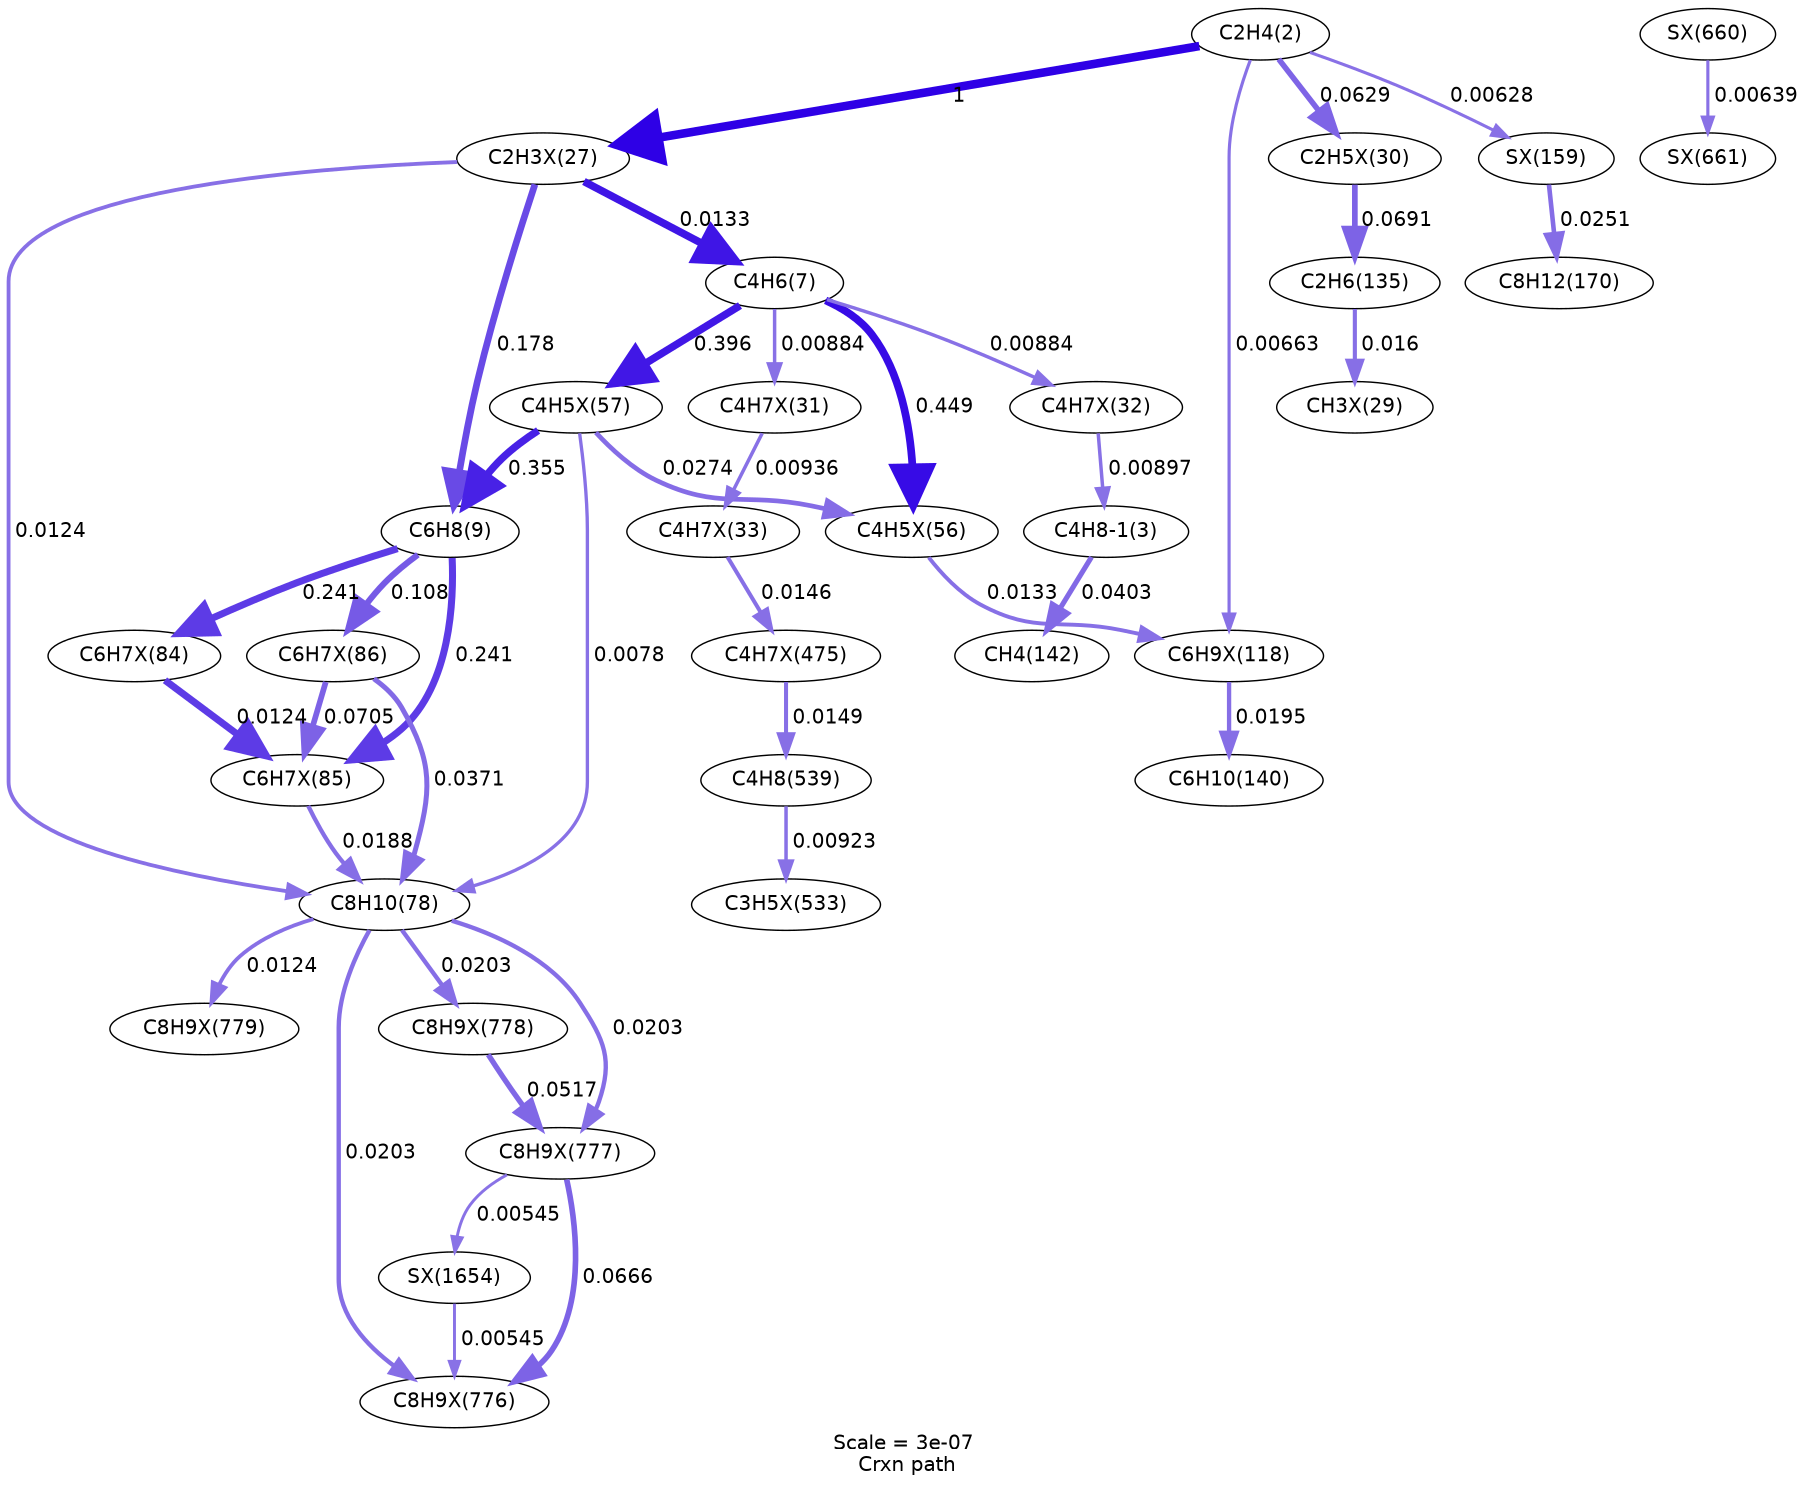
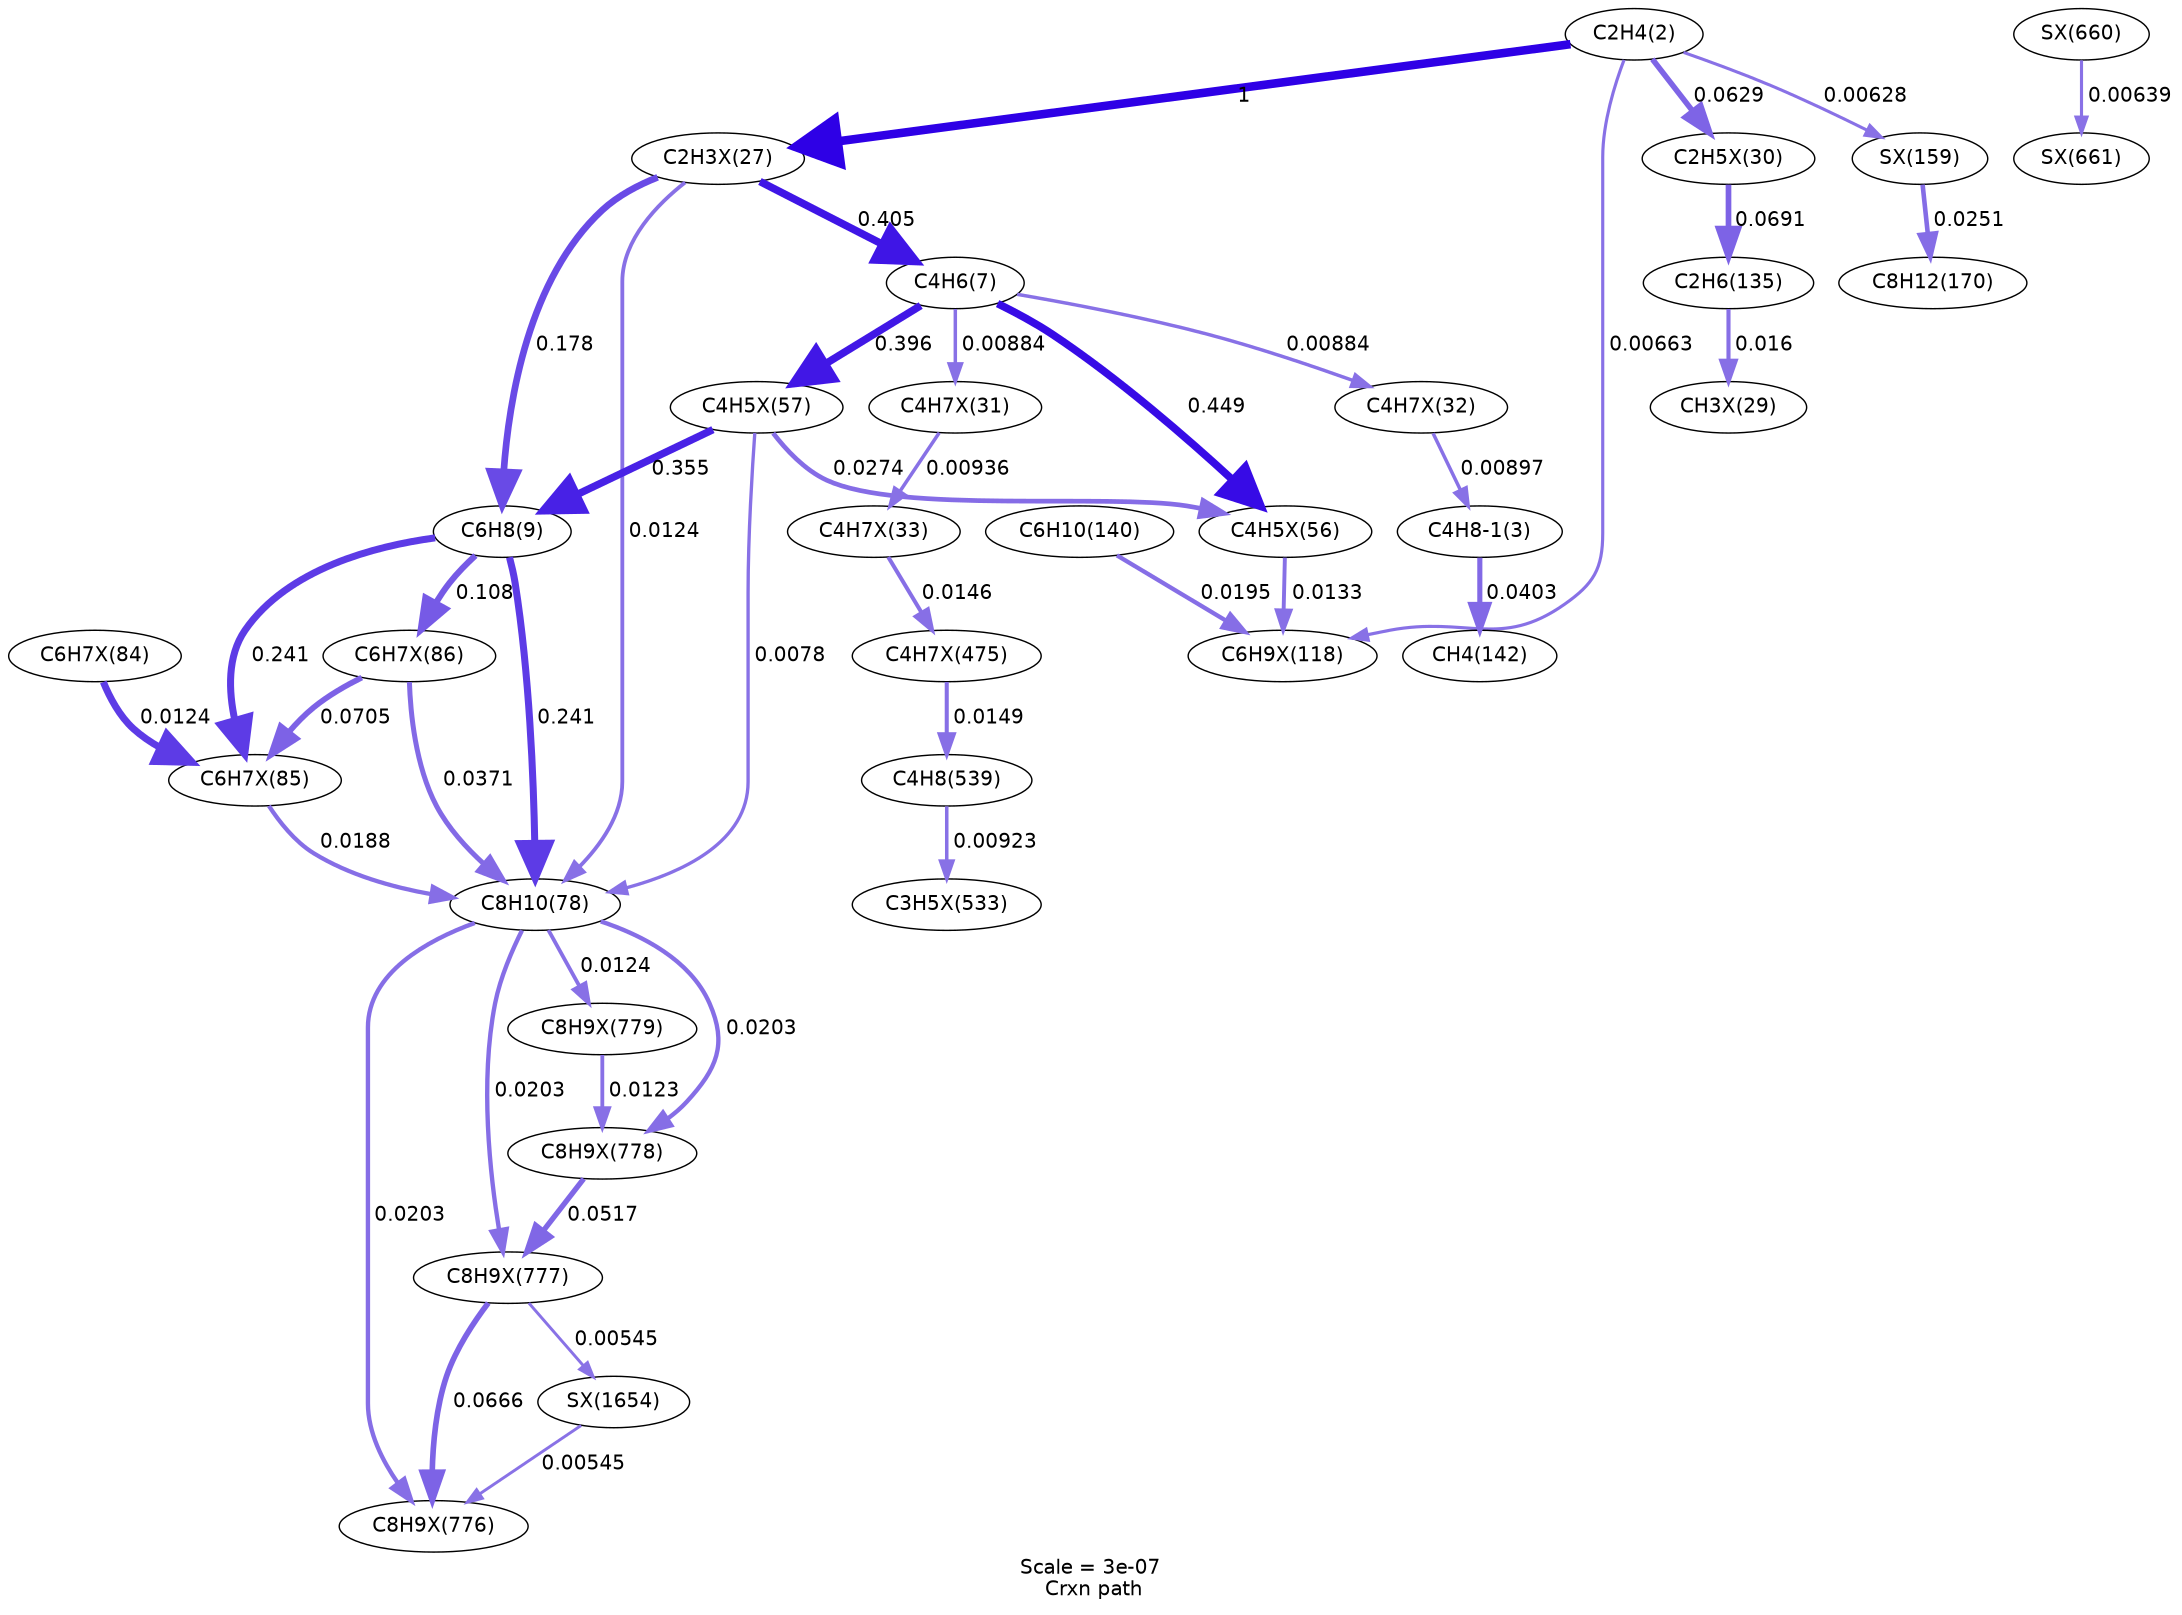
(712, 221) -> (884, 221)
(303, 581) -> (528, 700)
(1229, 707) -> (1171, 588)
none -> (602, 1081)
